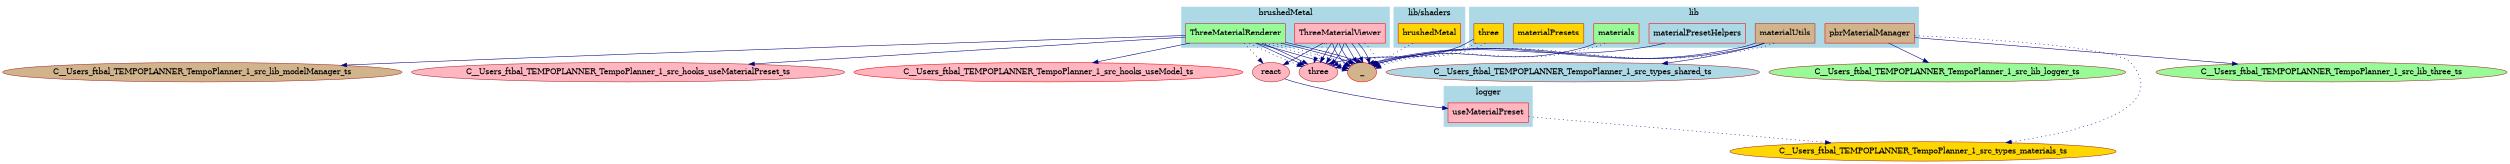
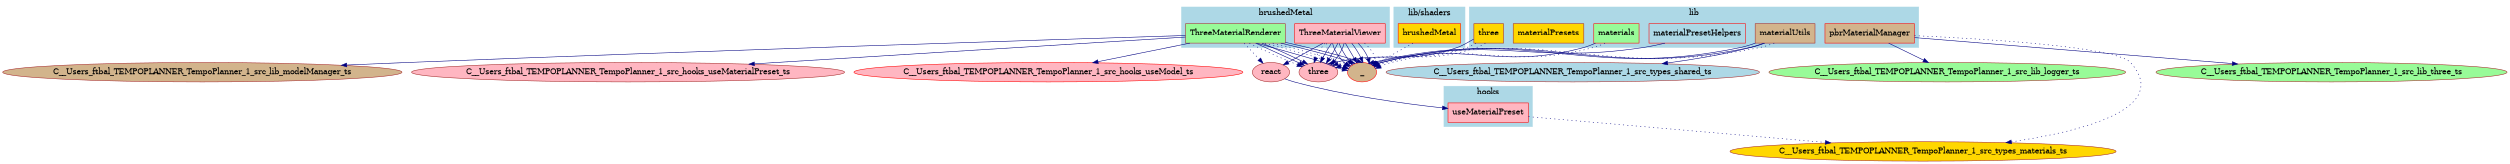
(1488, 92) -> (1488, 92)
